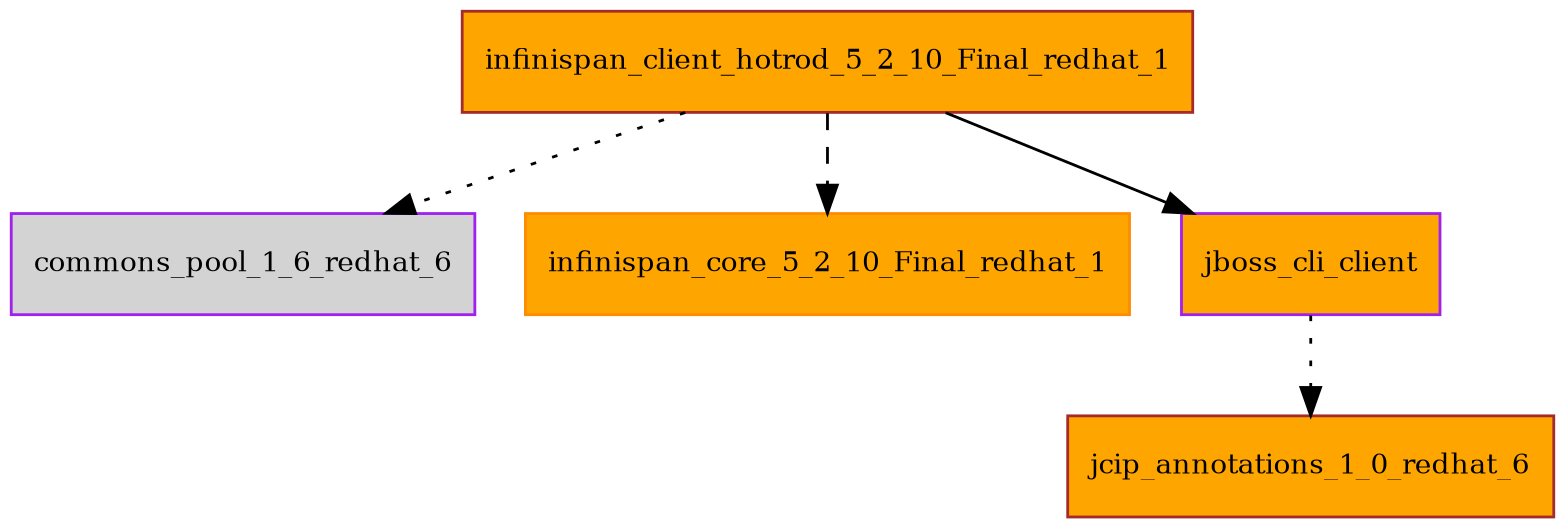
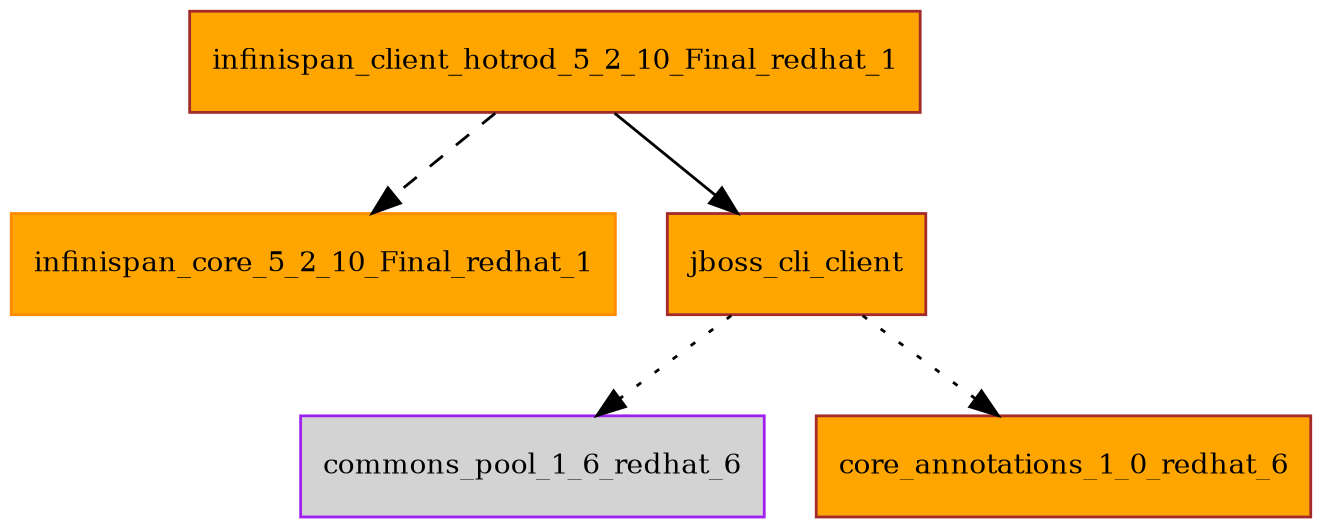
(549, 158) -> (676, 357)
(1311, 264) -> (797, 264)
(1311, 466) -> (1063, 466)
